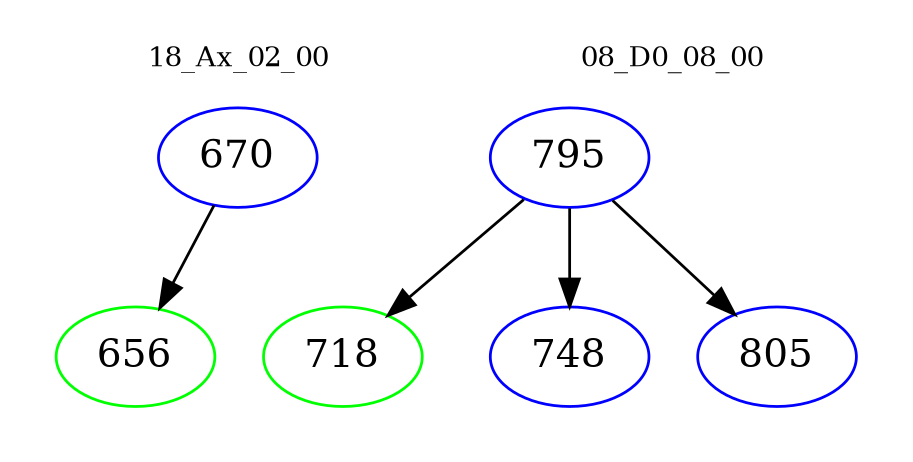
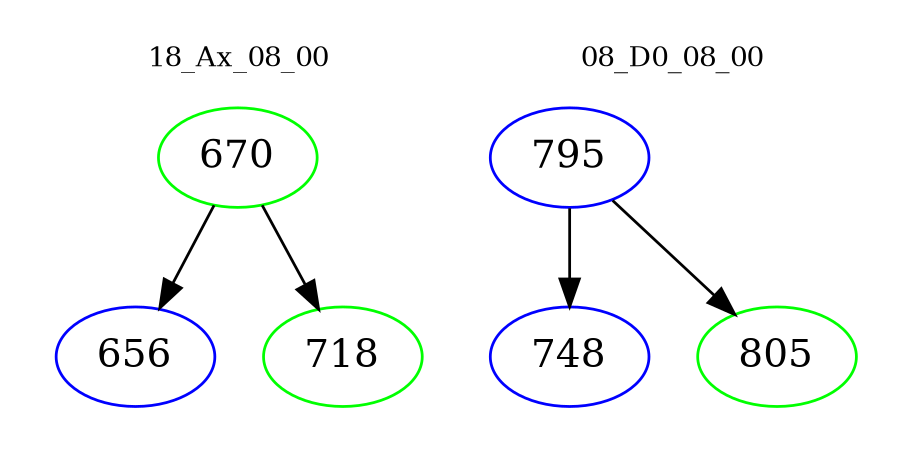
(239, 59) -> (239, 59)
(238, 158) -> (238, 158)
(487, 231) -> (284, 245)
(135, 357) -> (135, 357)
(777, 357) -> (777, 357)
